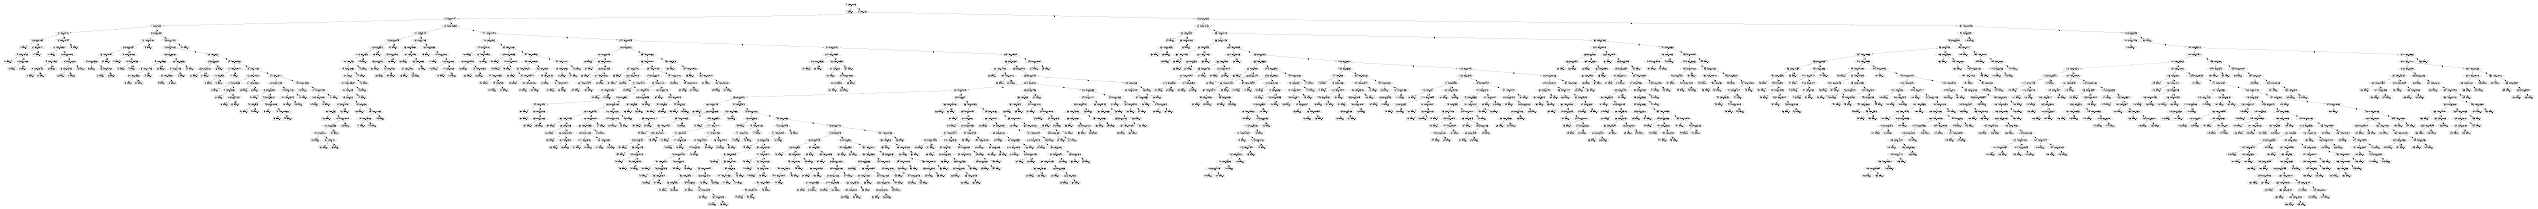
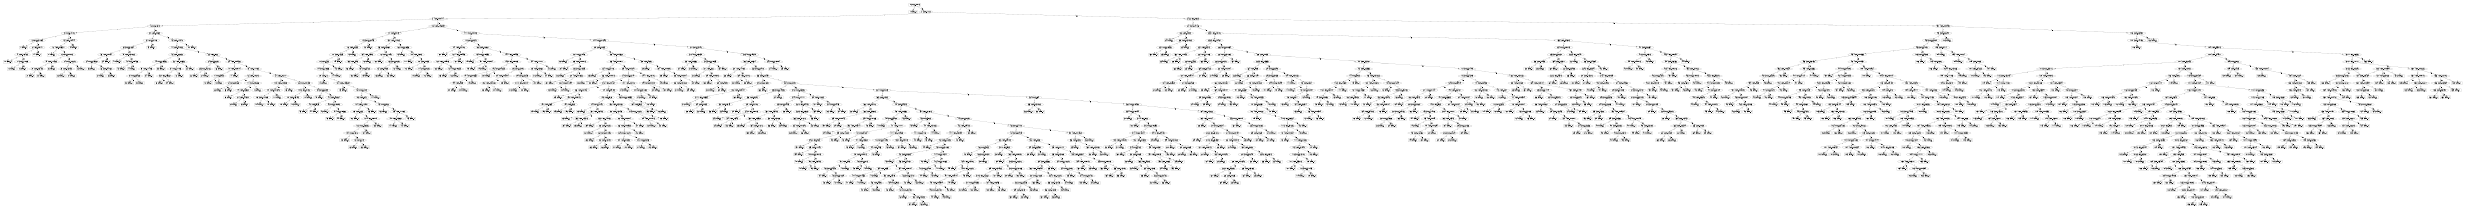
(2389, 79) -> (2373, 72)
